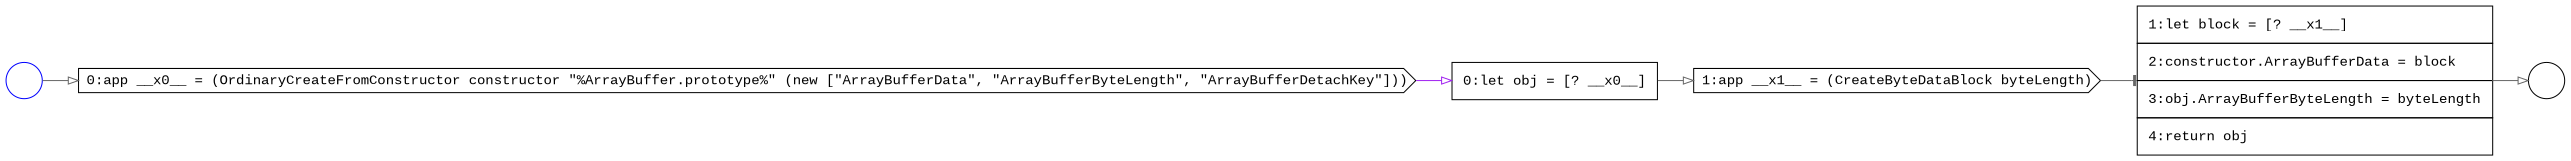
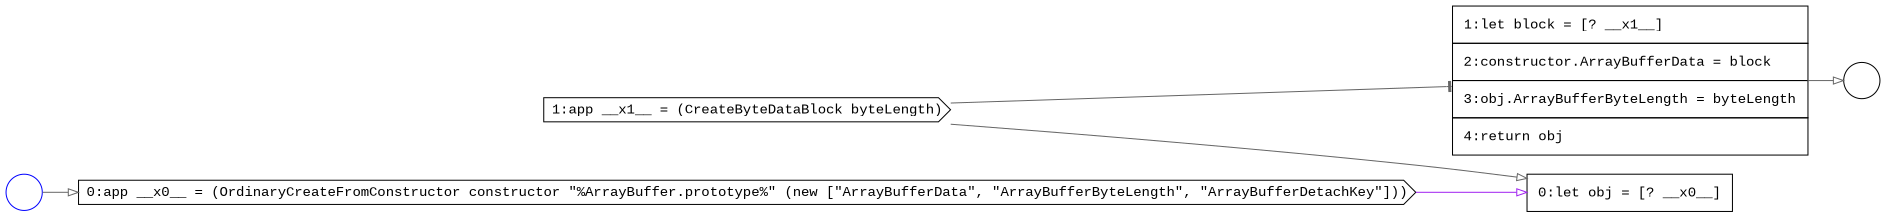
(1671, 81) -> (1234, 148)
